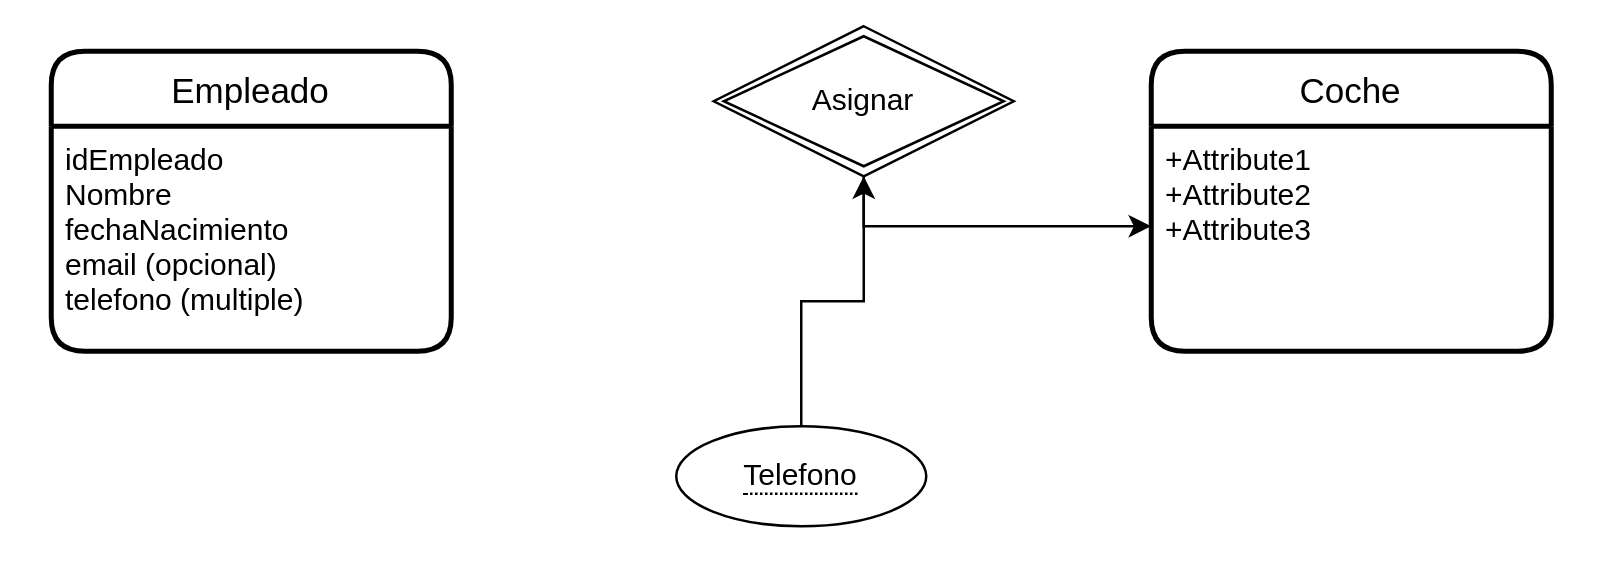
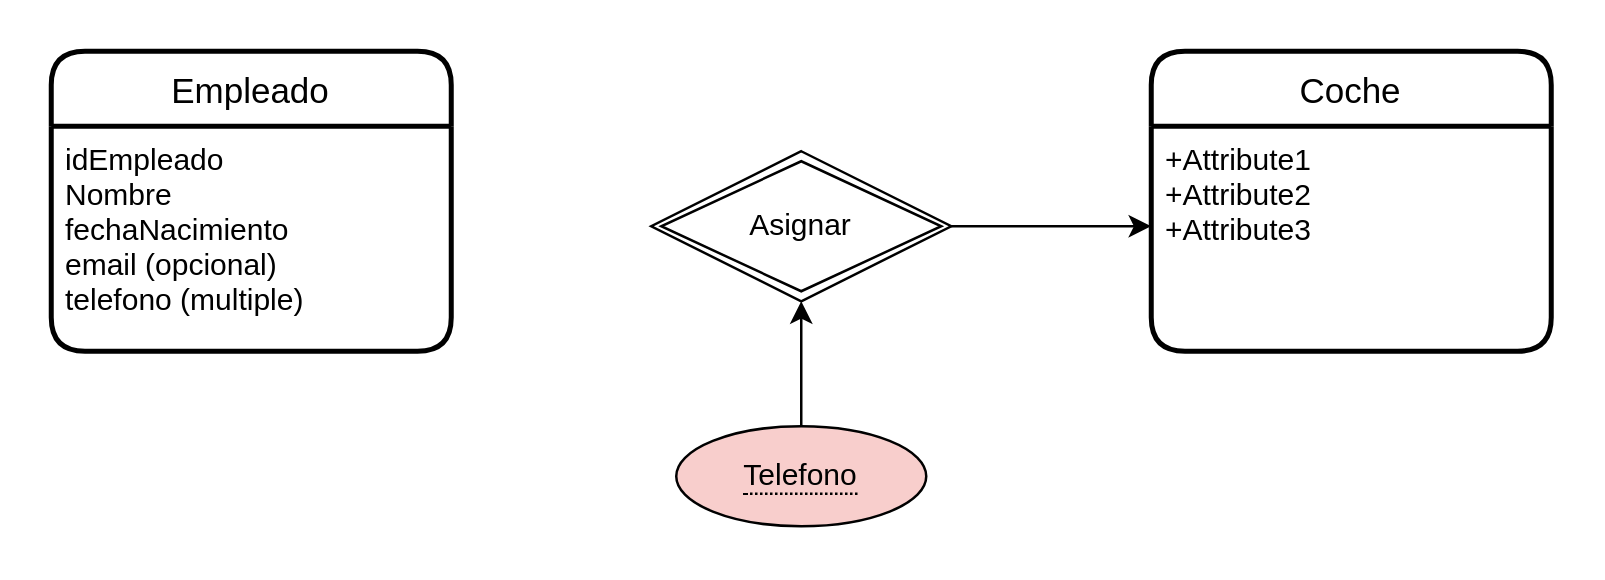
(864, 101) -> (801, 226)
(801, 476) -> (801, 476)
